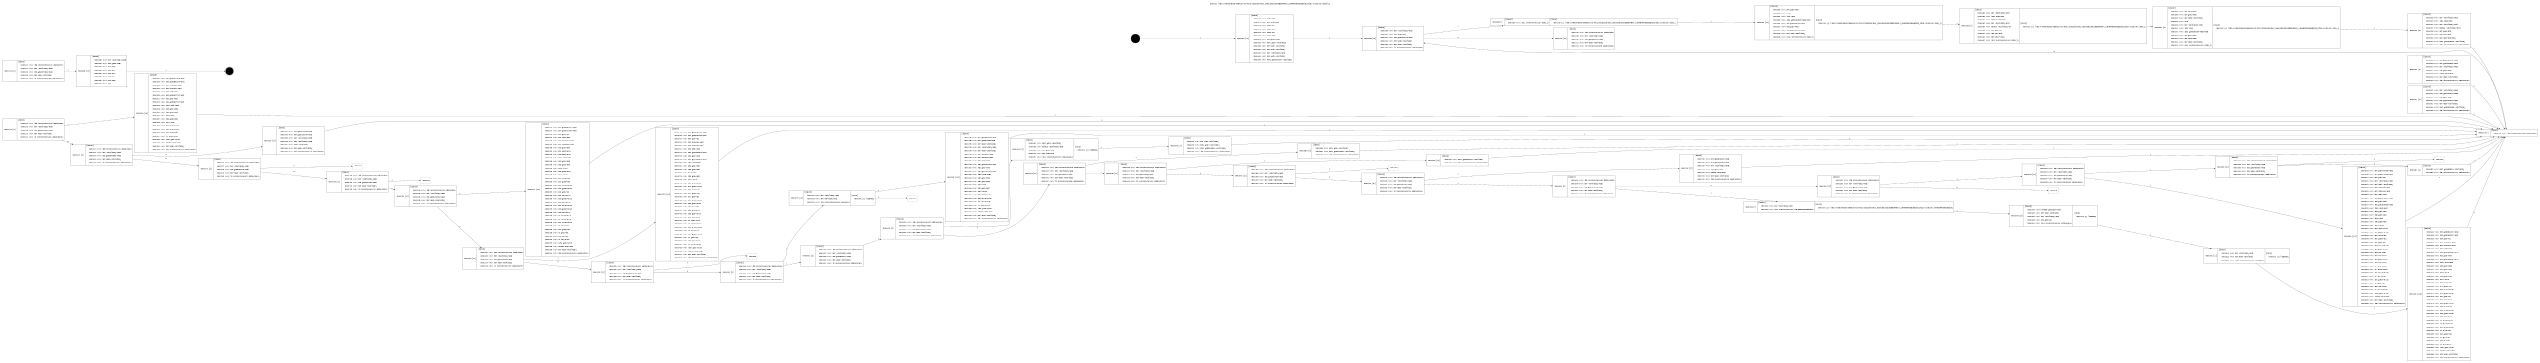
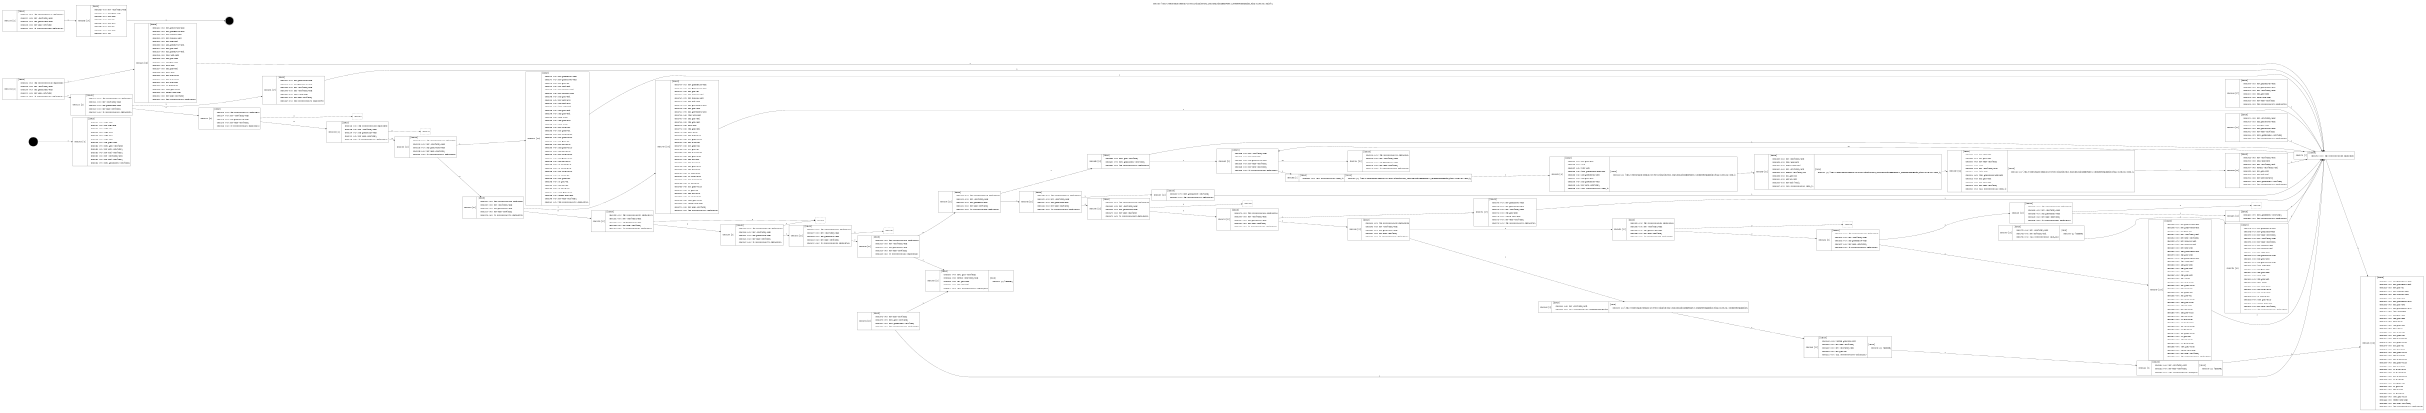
(1327, 39) -> (1183, 161)
(1133, 147) -> (927, 302)
(2486, 183) -> (2347, 217)
(890, 198) -> (867, 232)
(798, 231) -> (799, 222)
